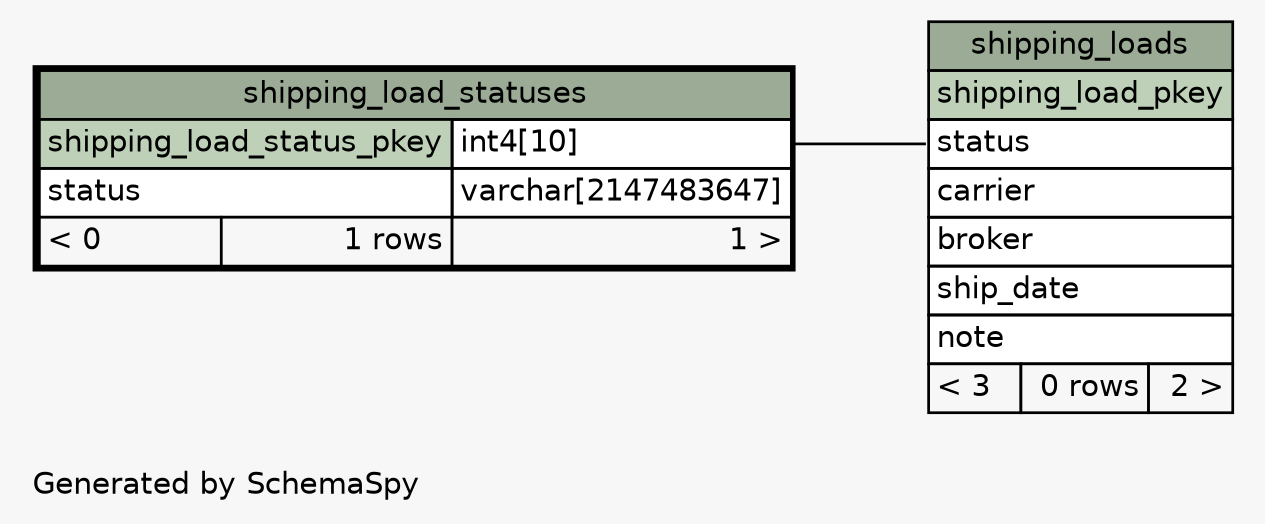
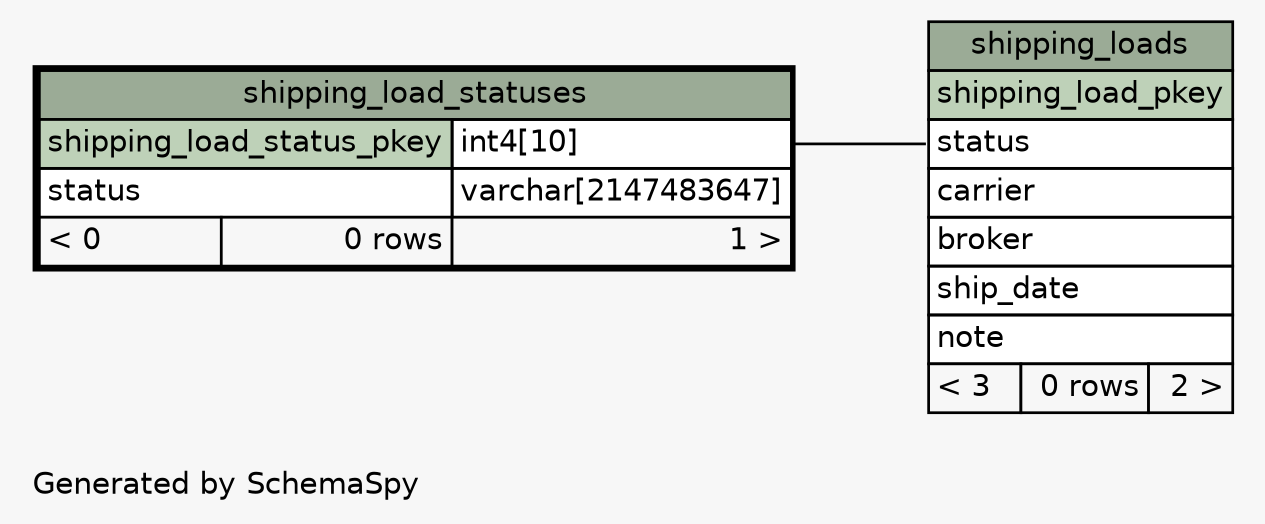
(394, 240) -> (394, 240)
